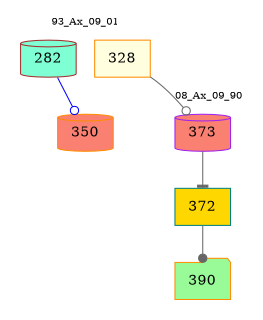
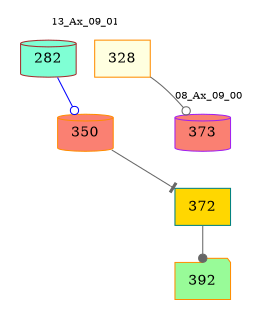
(85, 22) -> (85, 22)
(209, 96) -> (209, 96)
(203, 167) -> (141, 168)
(203, 281) -> (203, 281)
